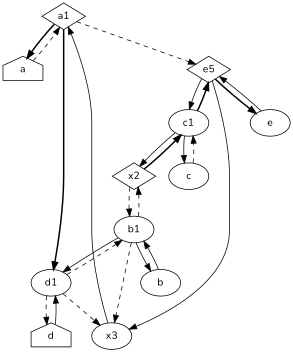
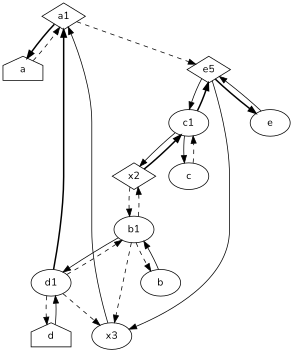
(64, 146) -> (64, 154)
(141, 254) -> (141, 254)
